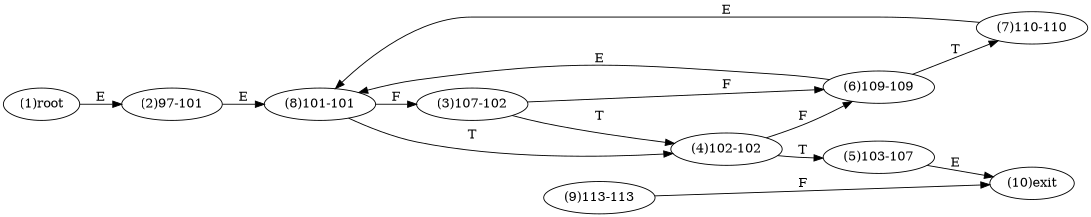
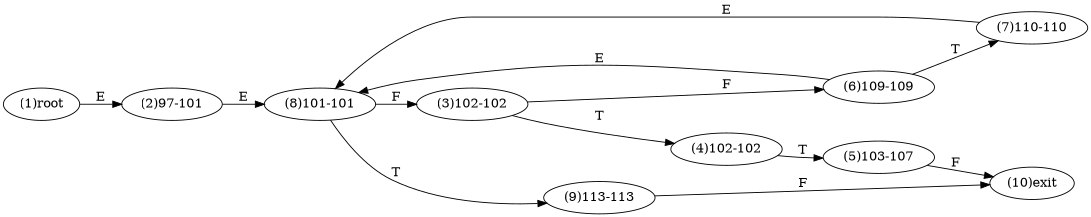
(472, 104) -> (472, 104)
(806, 124) -> none
(504, 153) -> (421, 191)
(955, 163) -> (955, 163)
